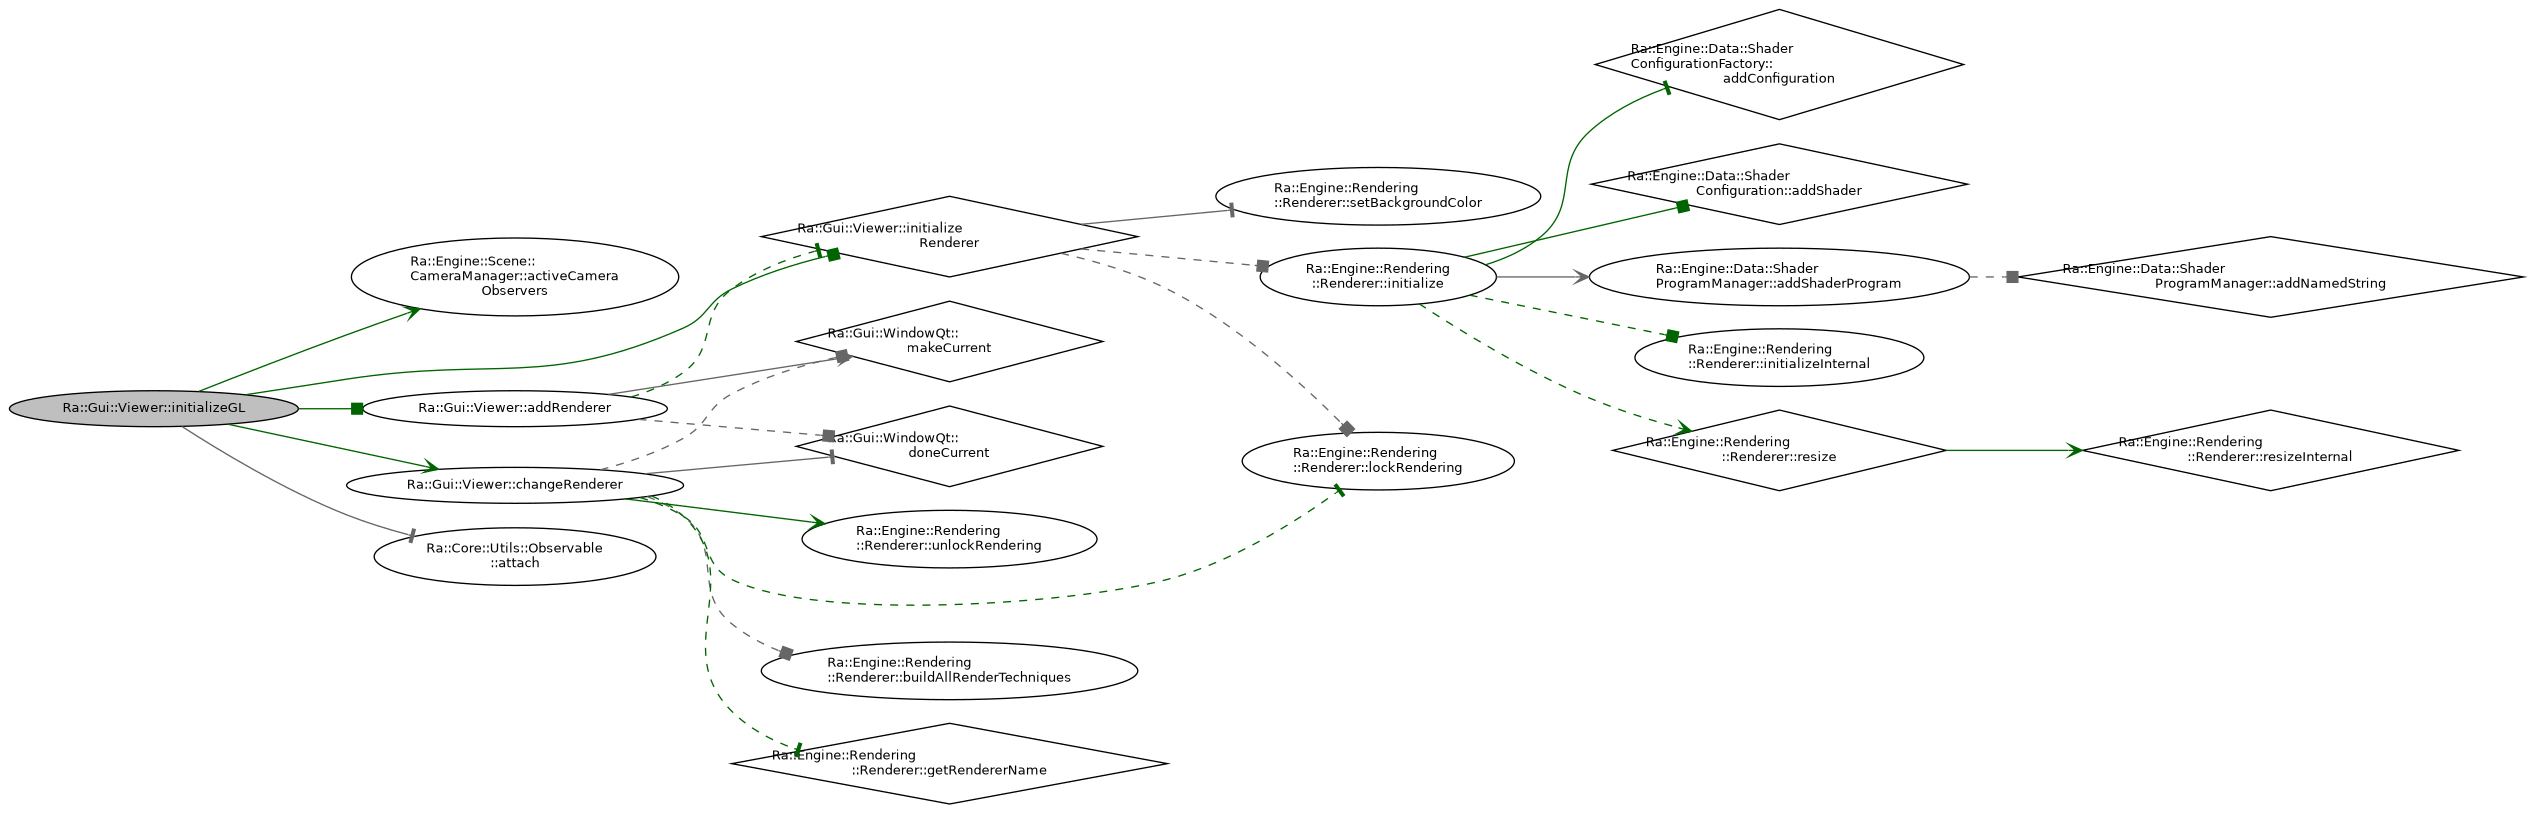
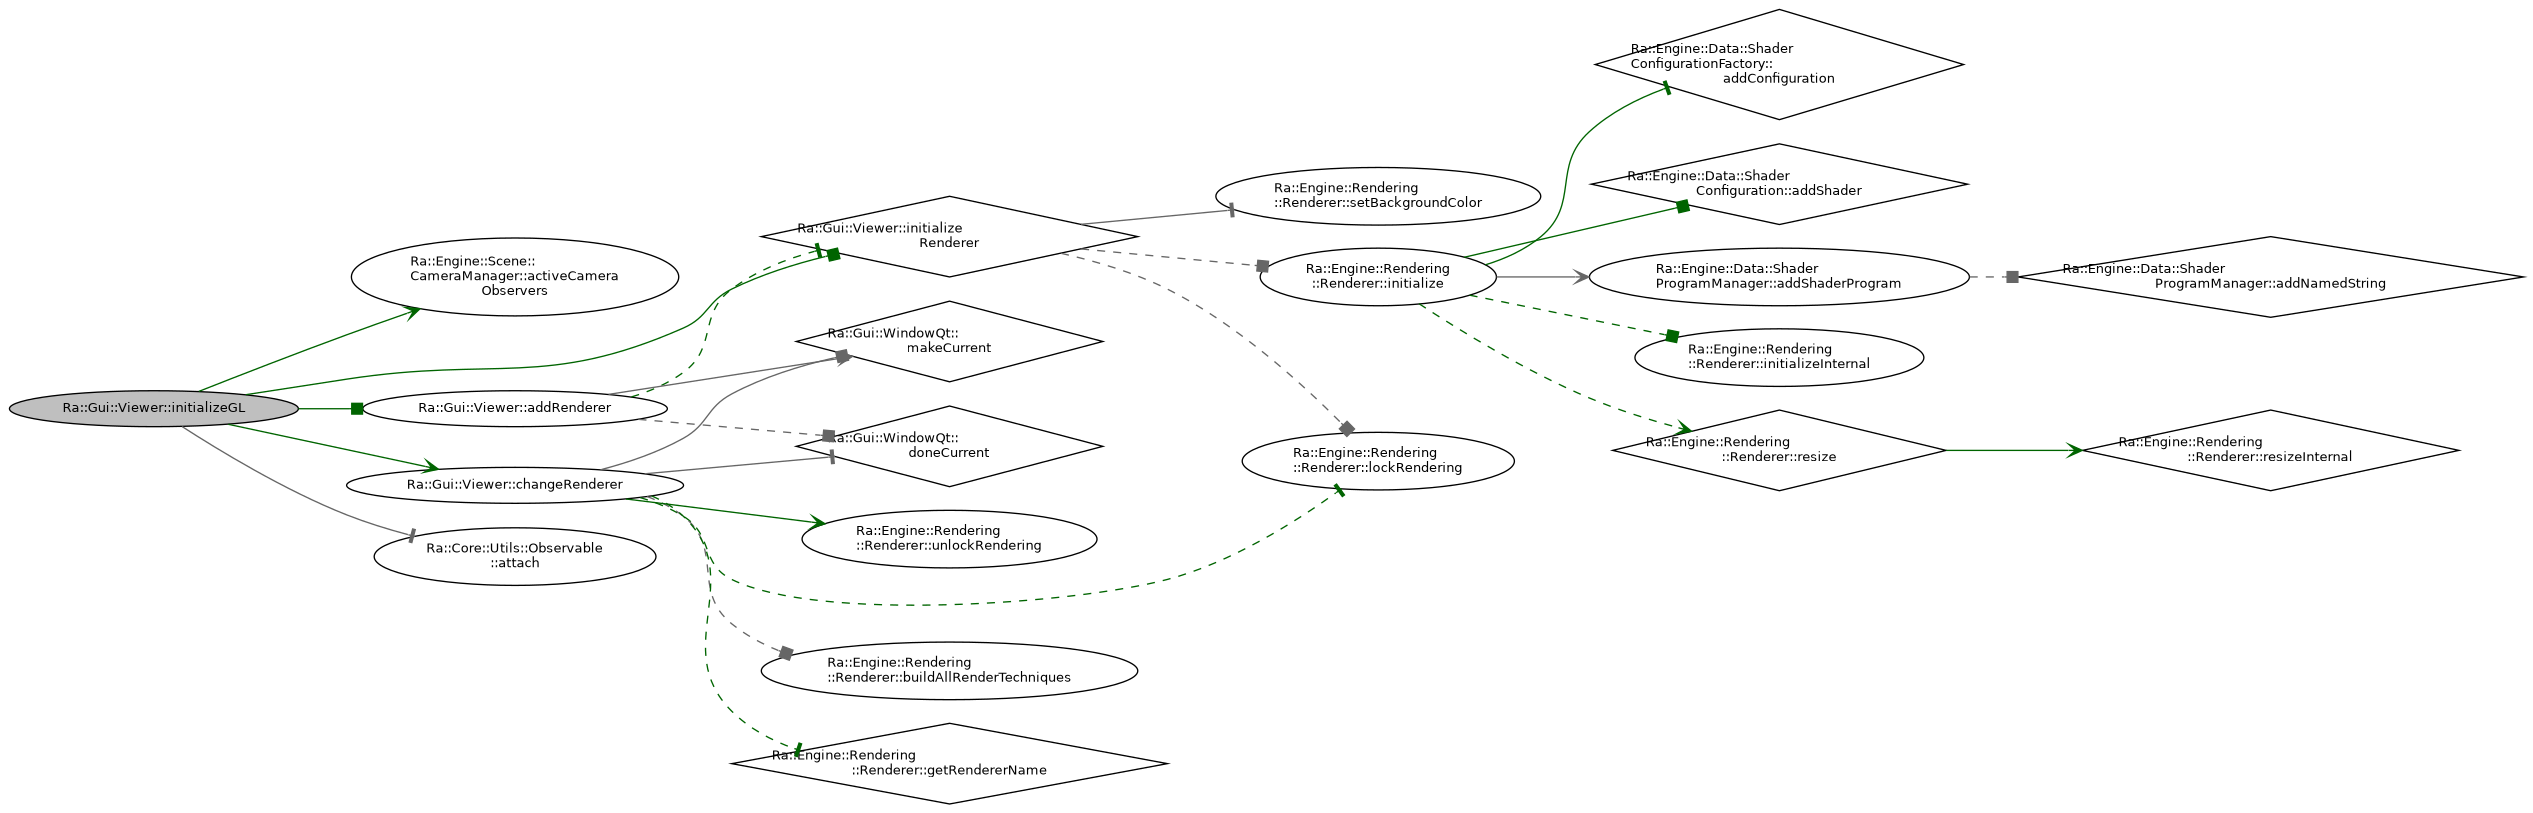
(714, 408) -> (714, 408)
